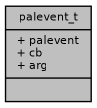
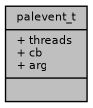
(48, 41) -> (45, 41)
